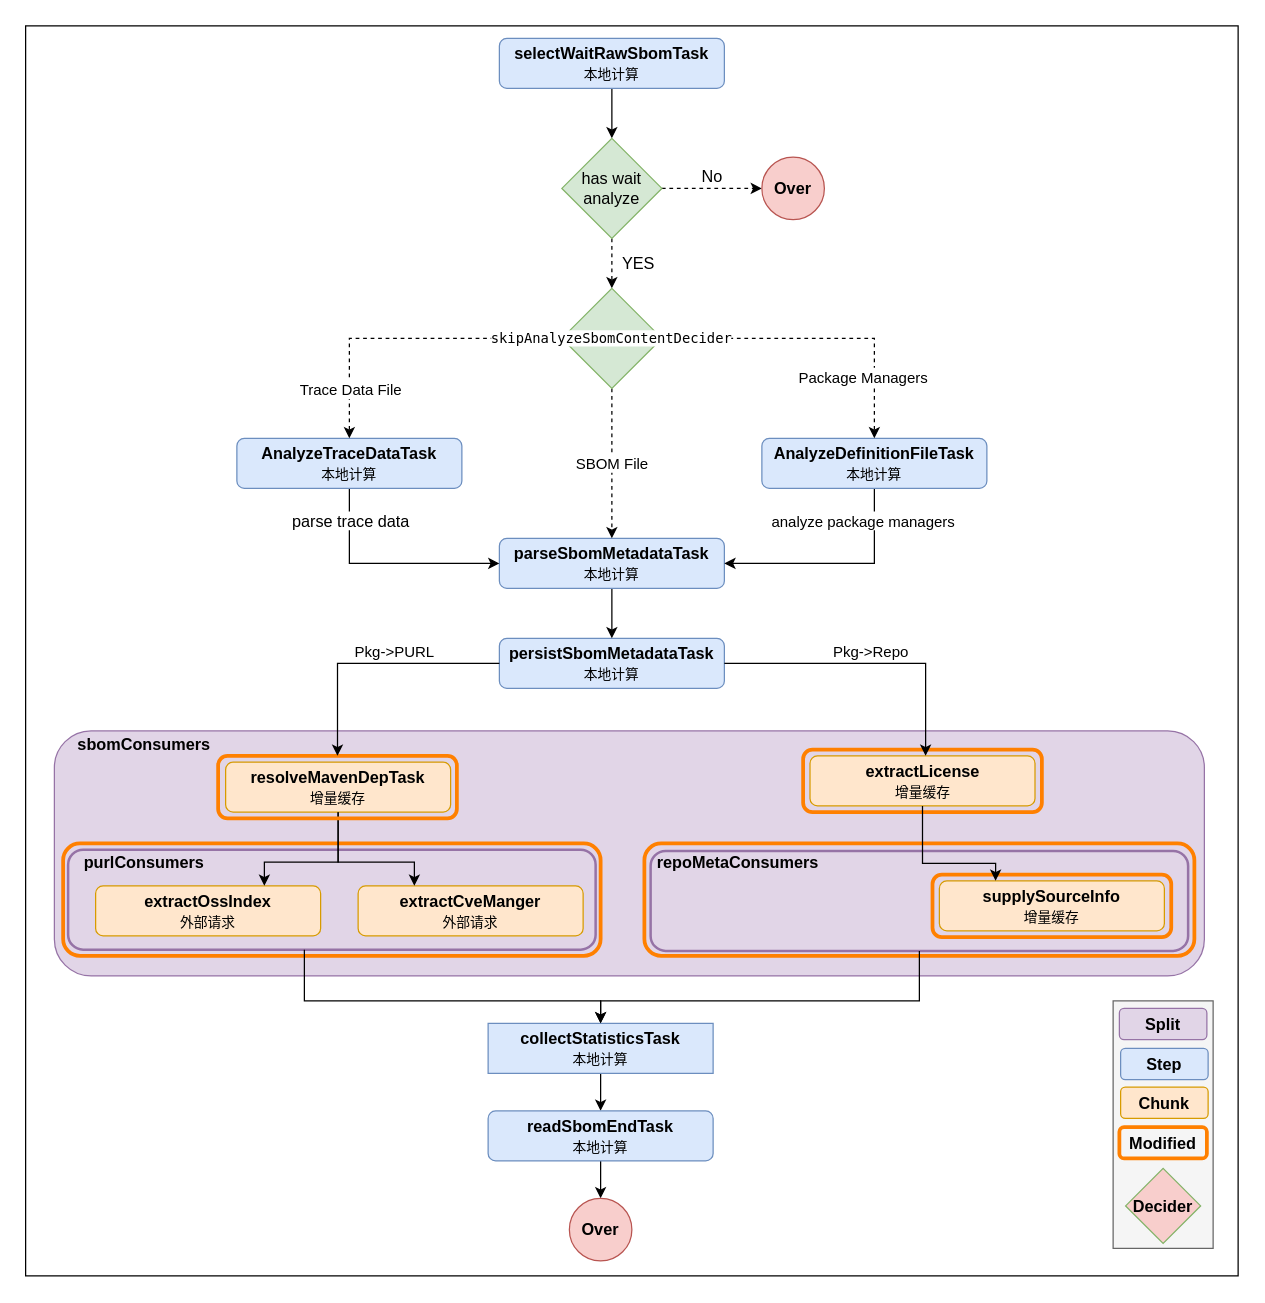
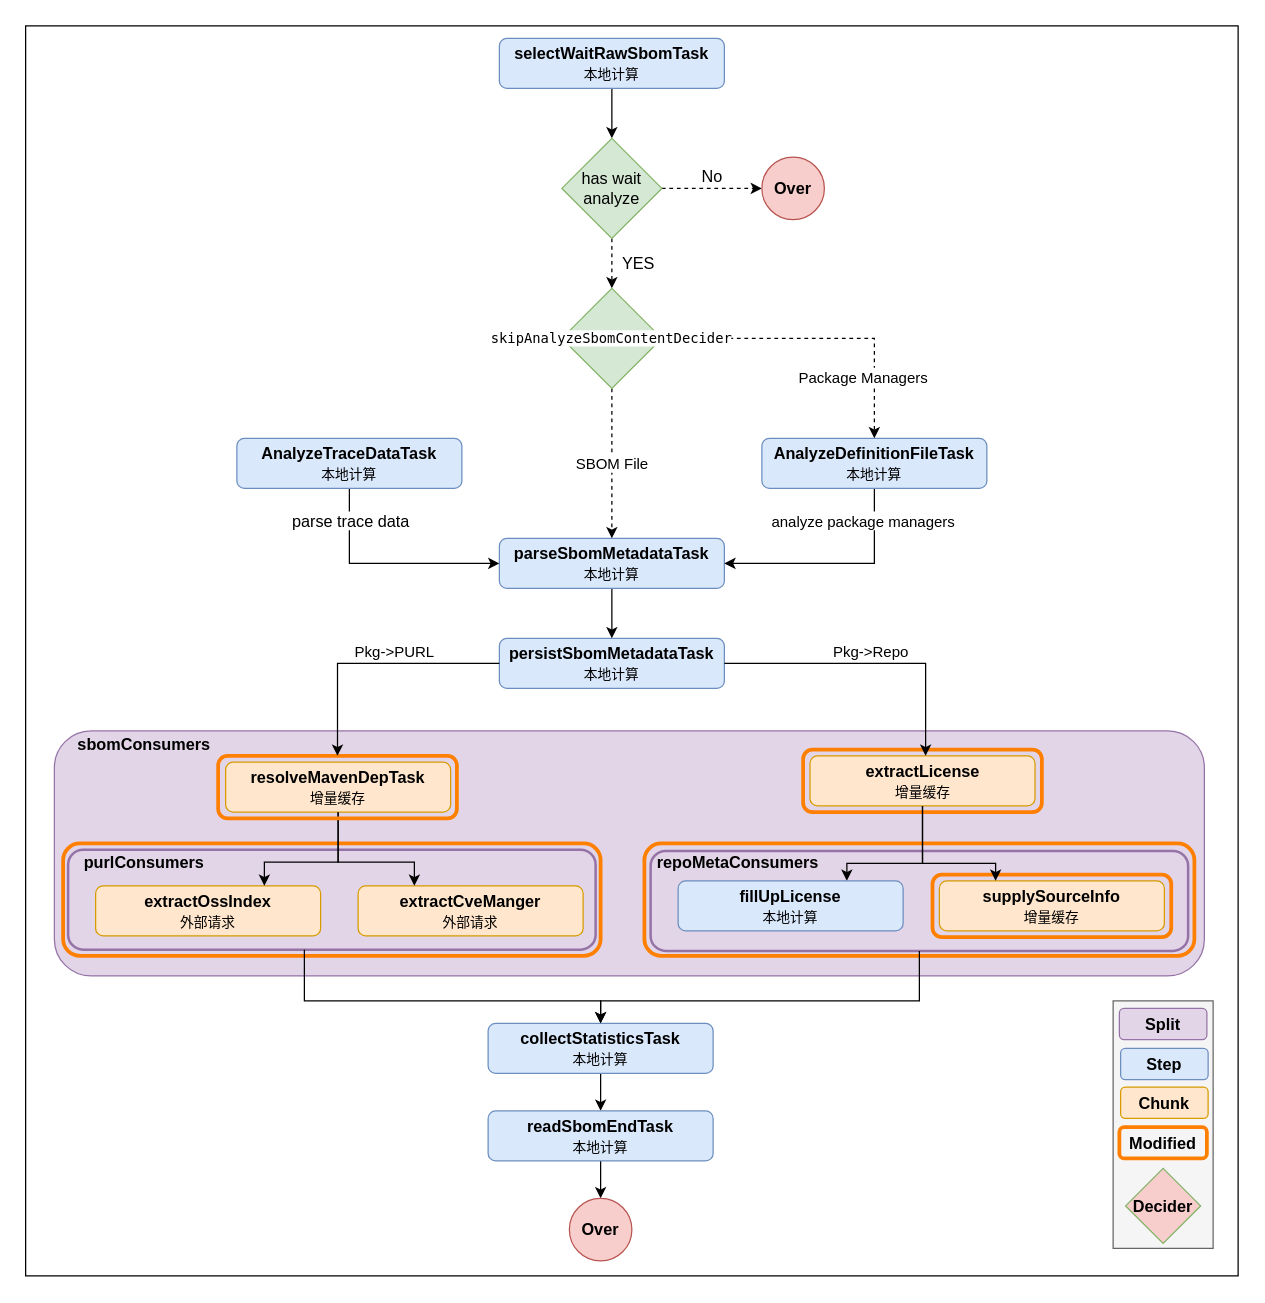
(372, 338) -> none
none -> (879, 863)
none -> (791, 906)
(601, 1048) -> (601, 1048)
